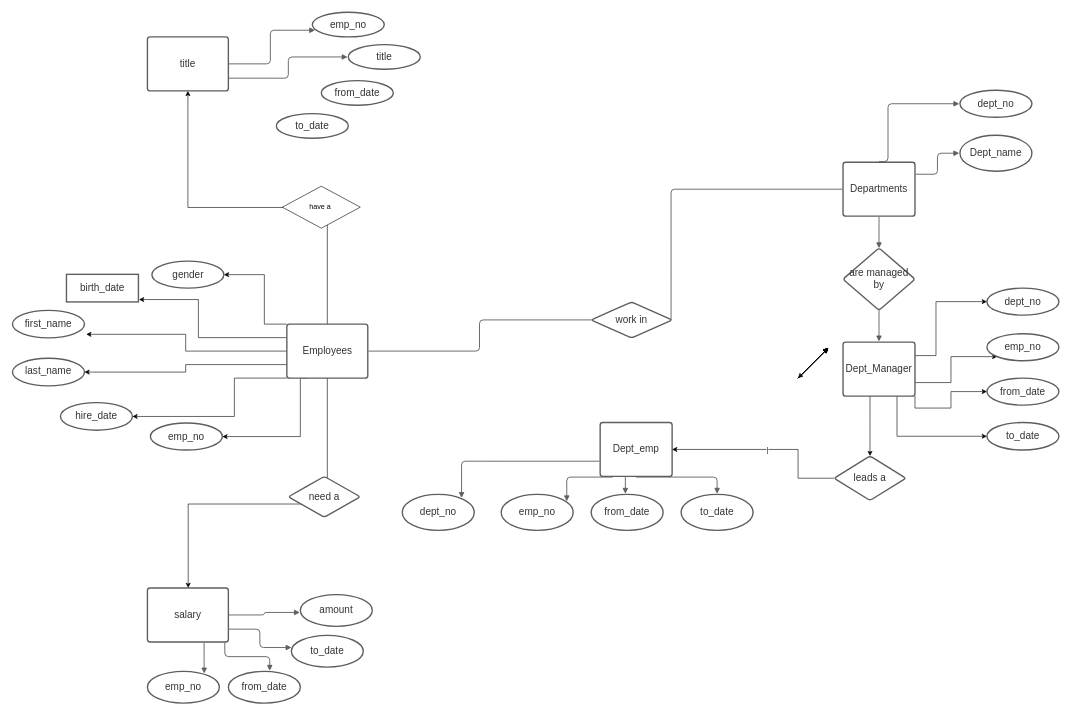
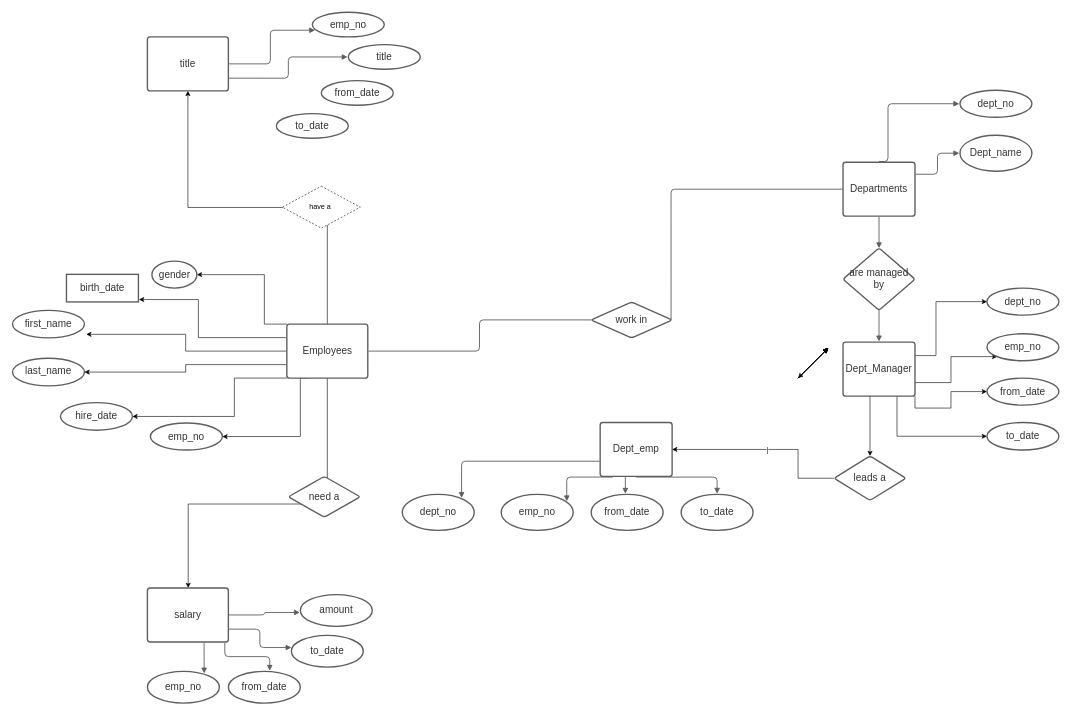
(321, 207) -> (321, 207)
(188, 275) -> (174, 275)
